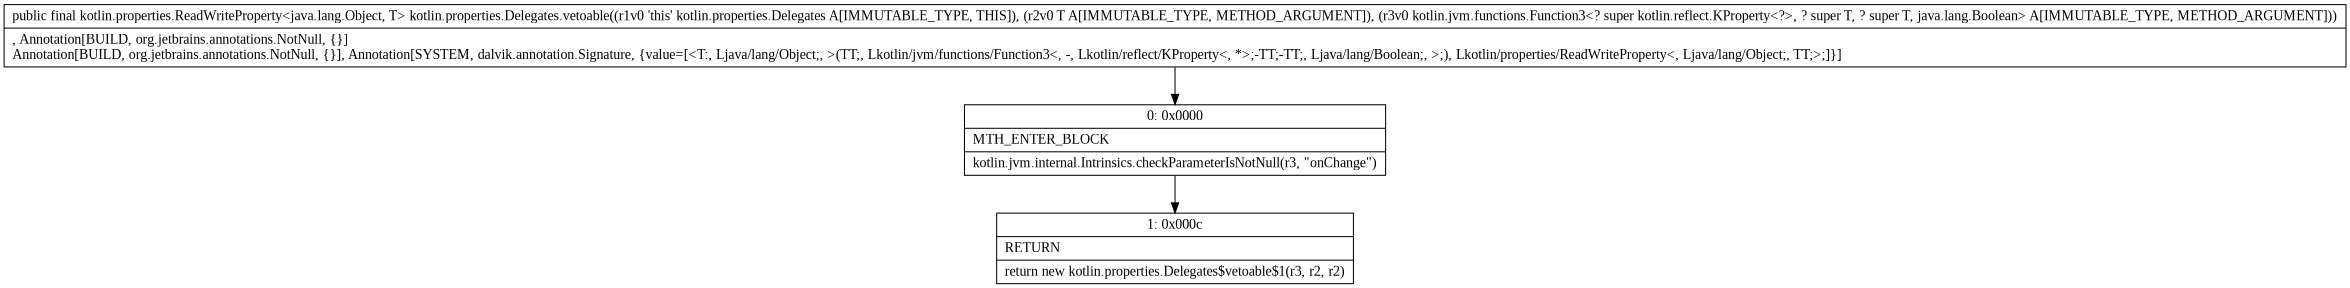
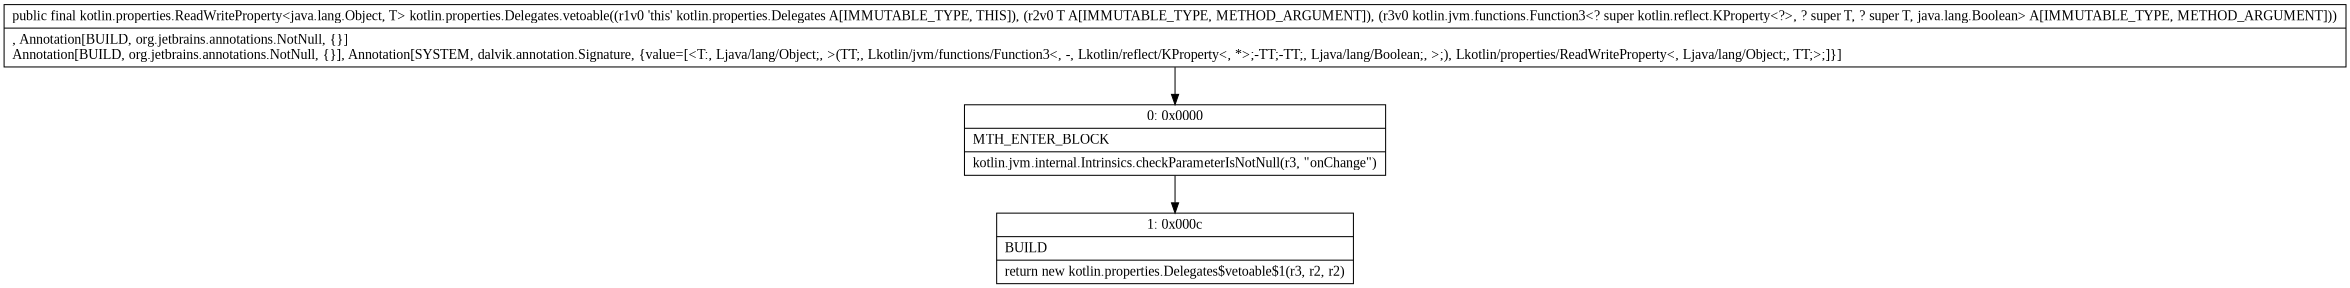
(1033, 248) -> (1026, 248)
